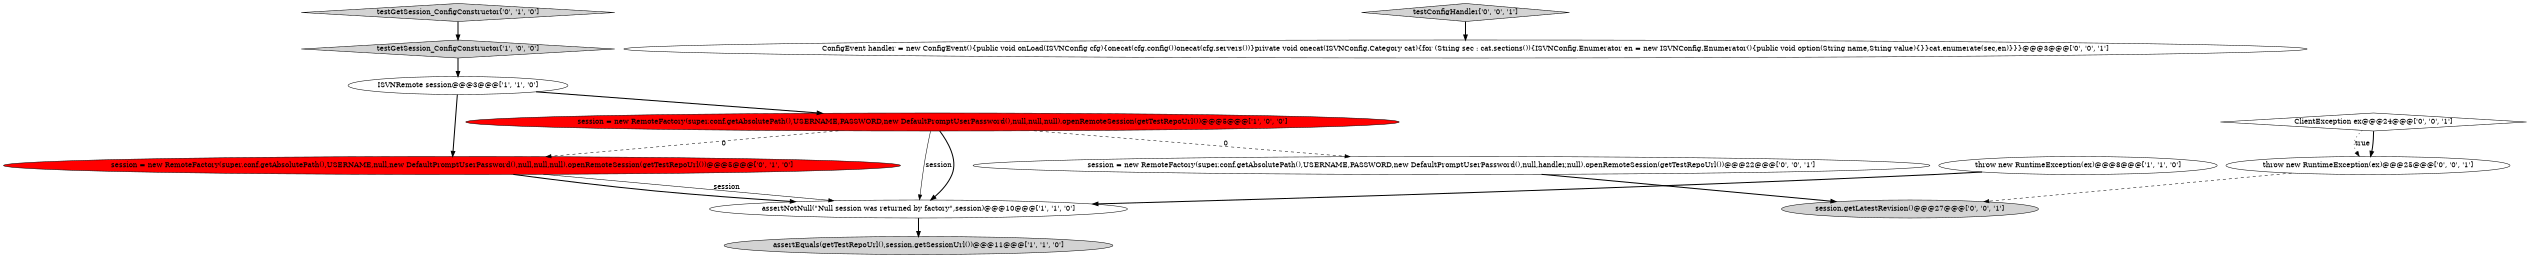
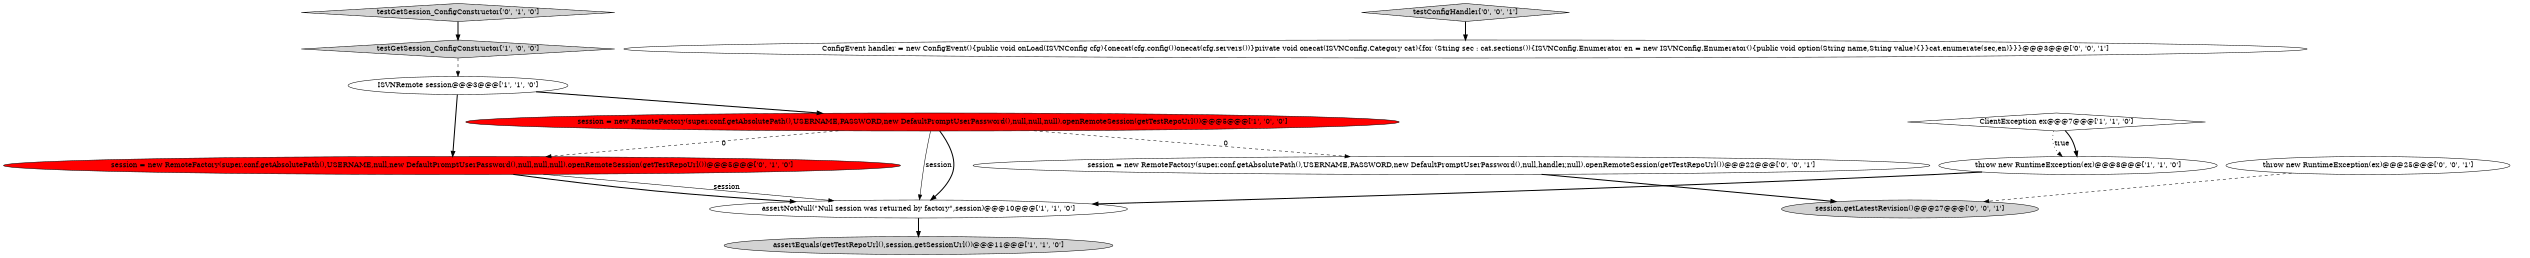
(458, 65) -> (458, 65)
none -> (2056, 122)
(2374, 122) -> none
